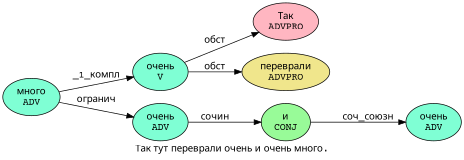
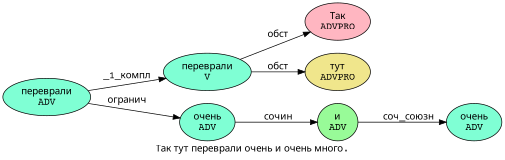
(160, 72) -> (207, 72)
(286, 72) -> (338, 72)
(31, 97) -> (47, 97)
(286, 122) -> (338, 122)
